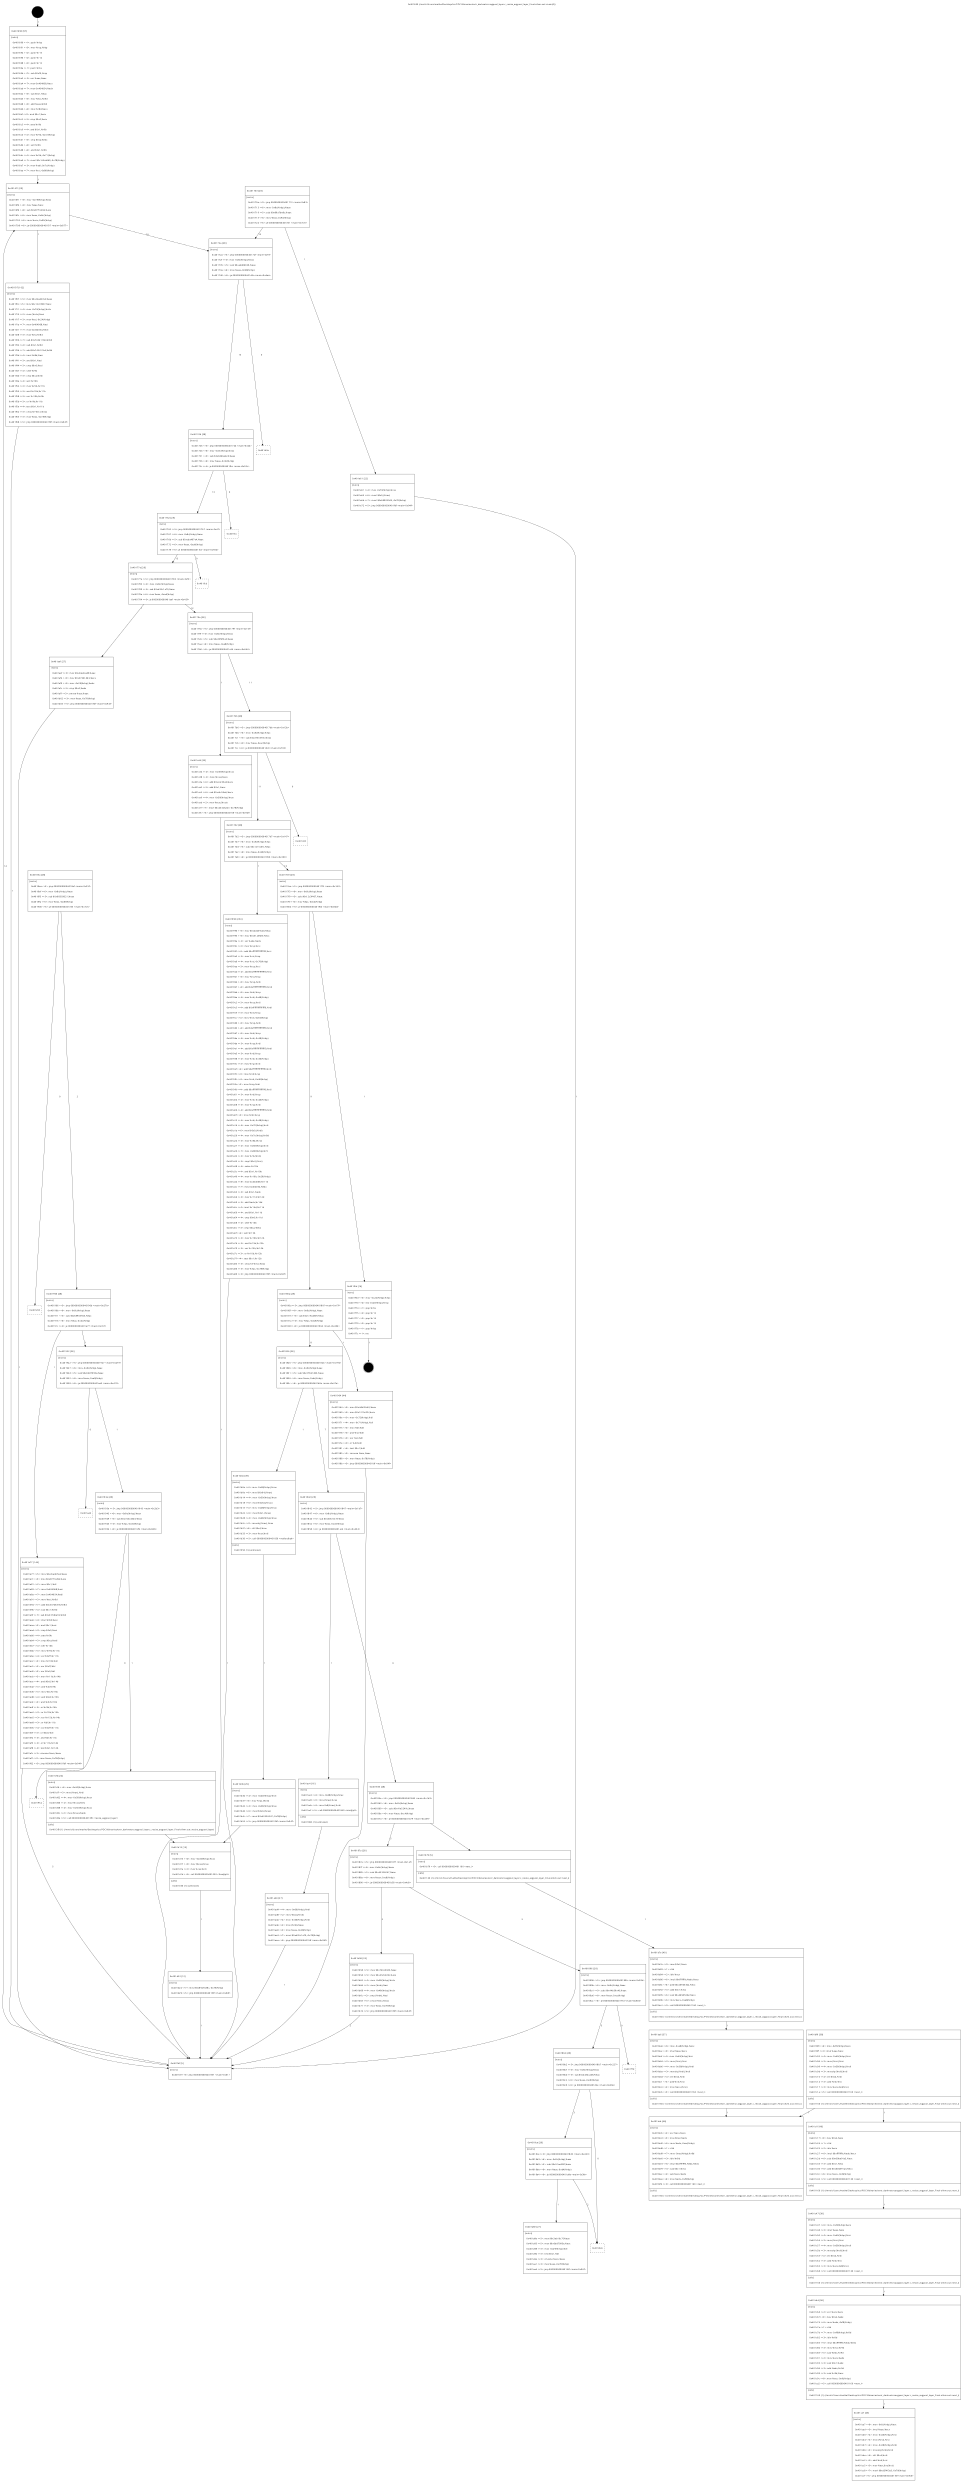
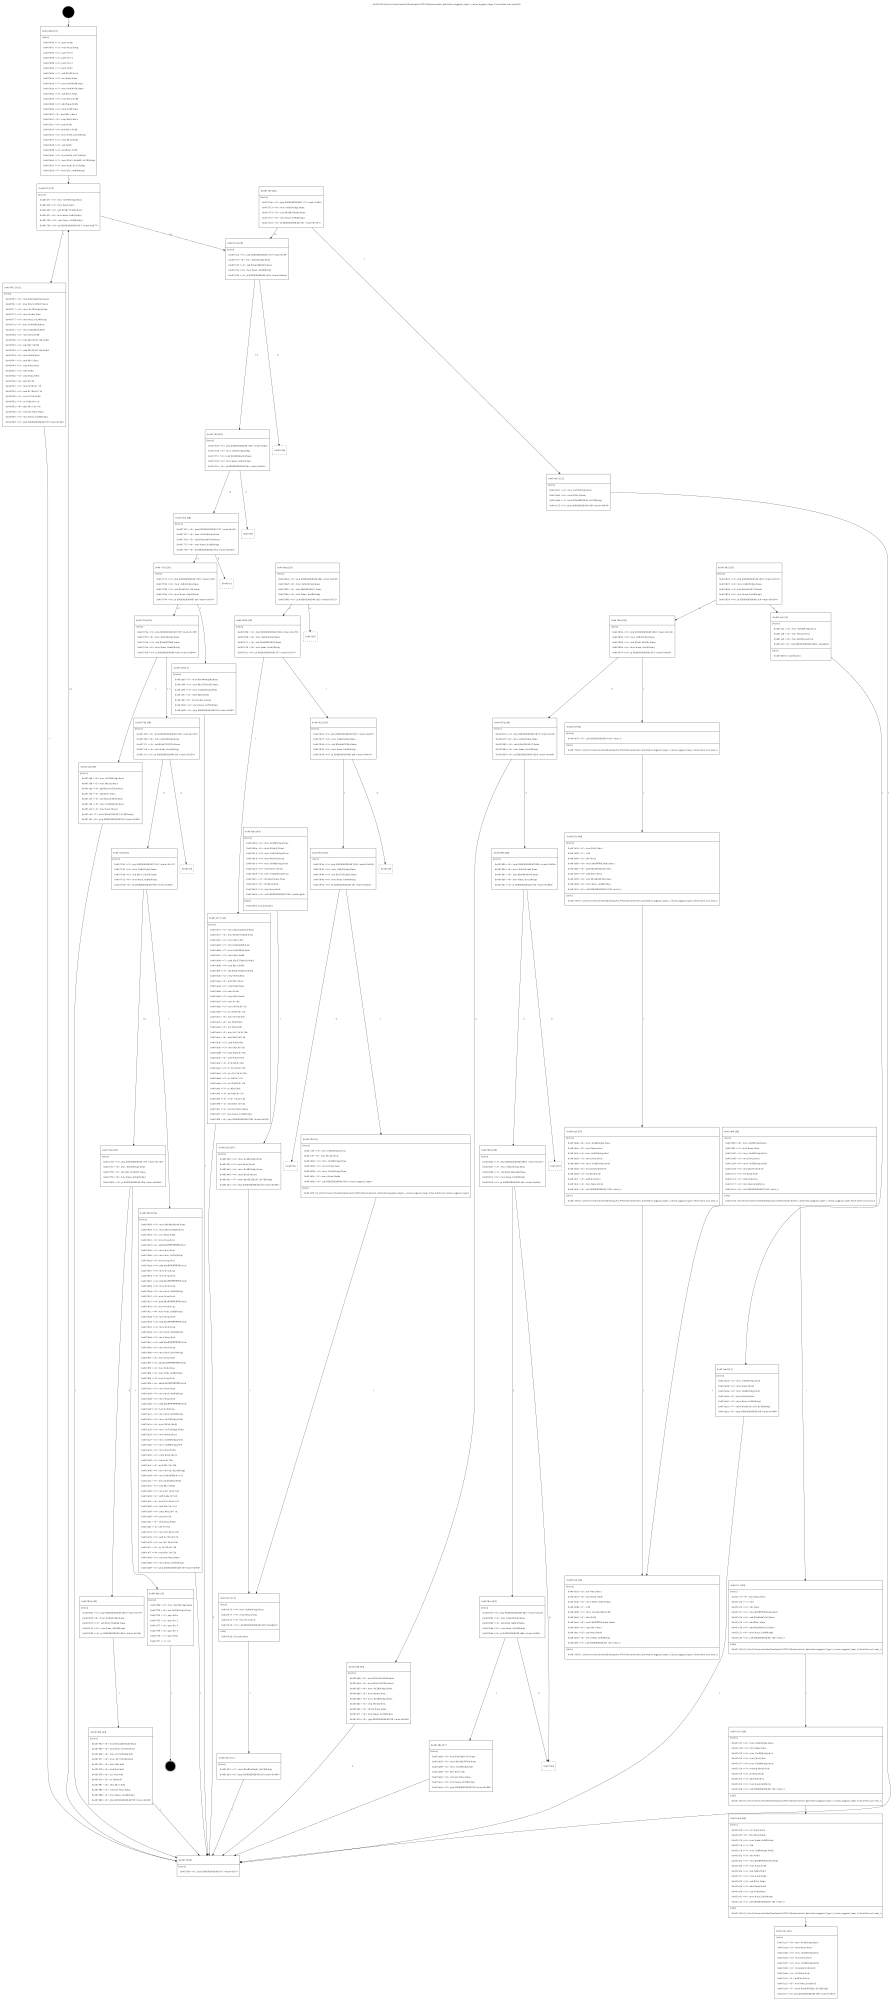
(310, 1368) -> none
none -> (332, 1817)
